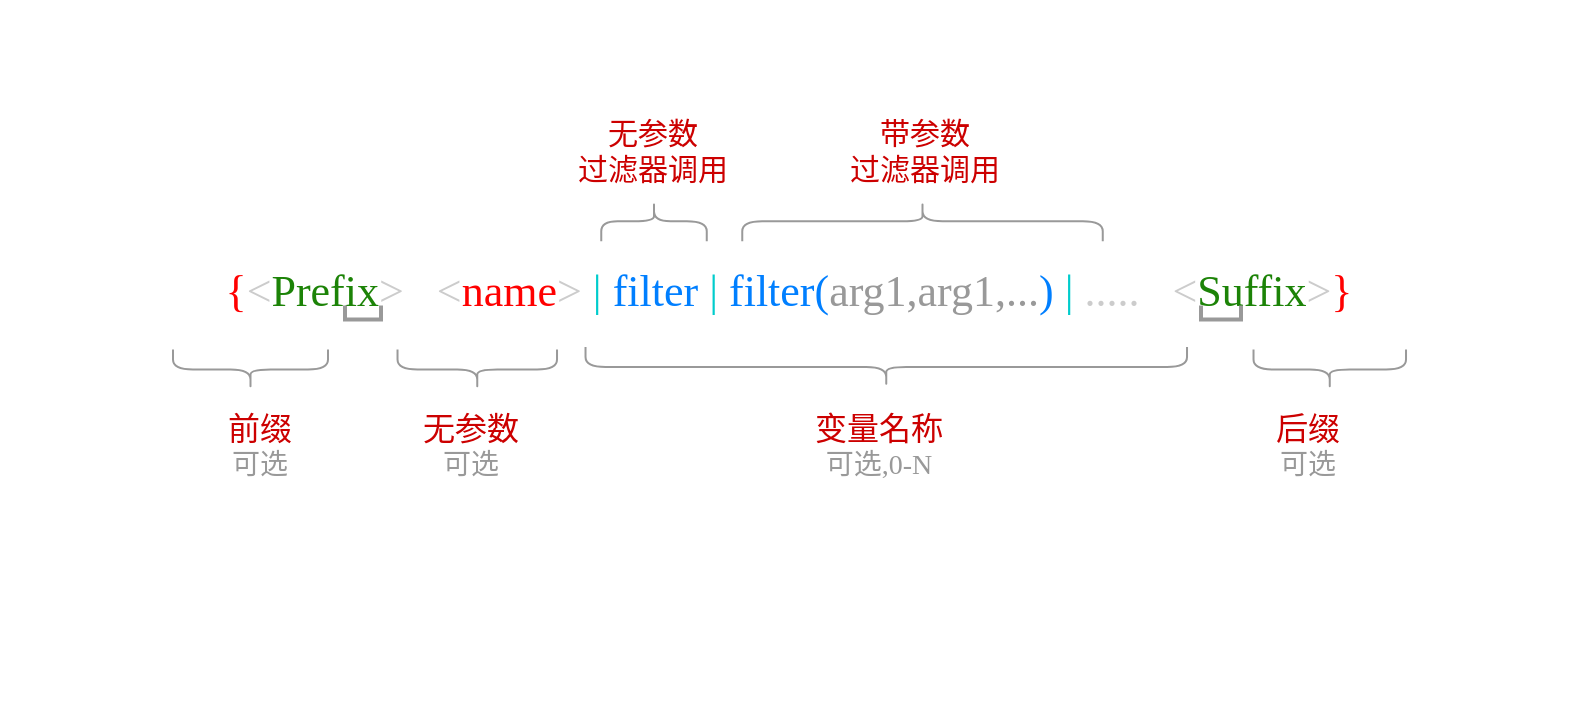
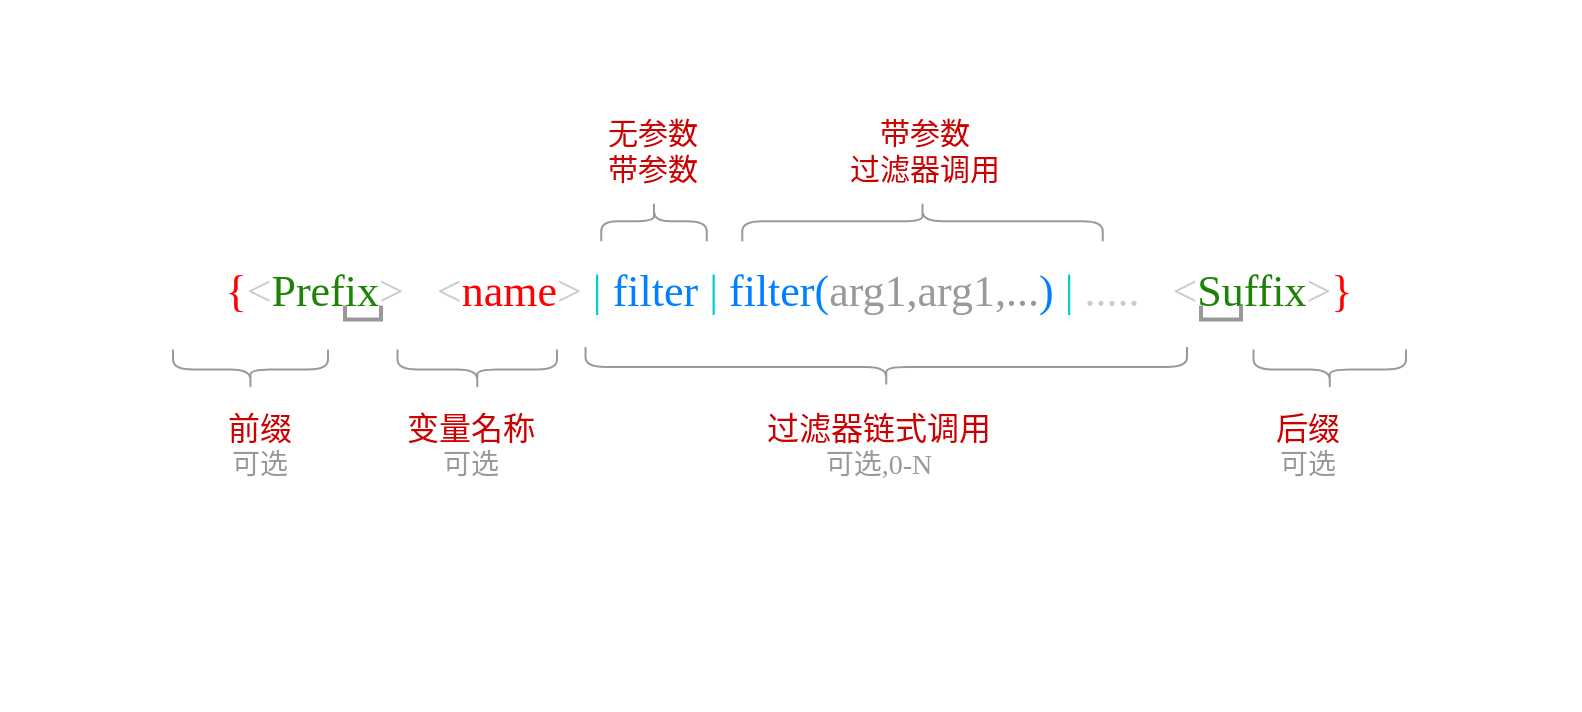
(654, 151) -> (654, 151)
(472, 445) -> (472, 445)
(880, 445) -> (880, 445)
